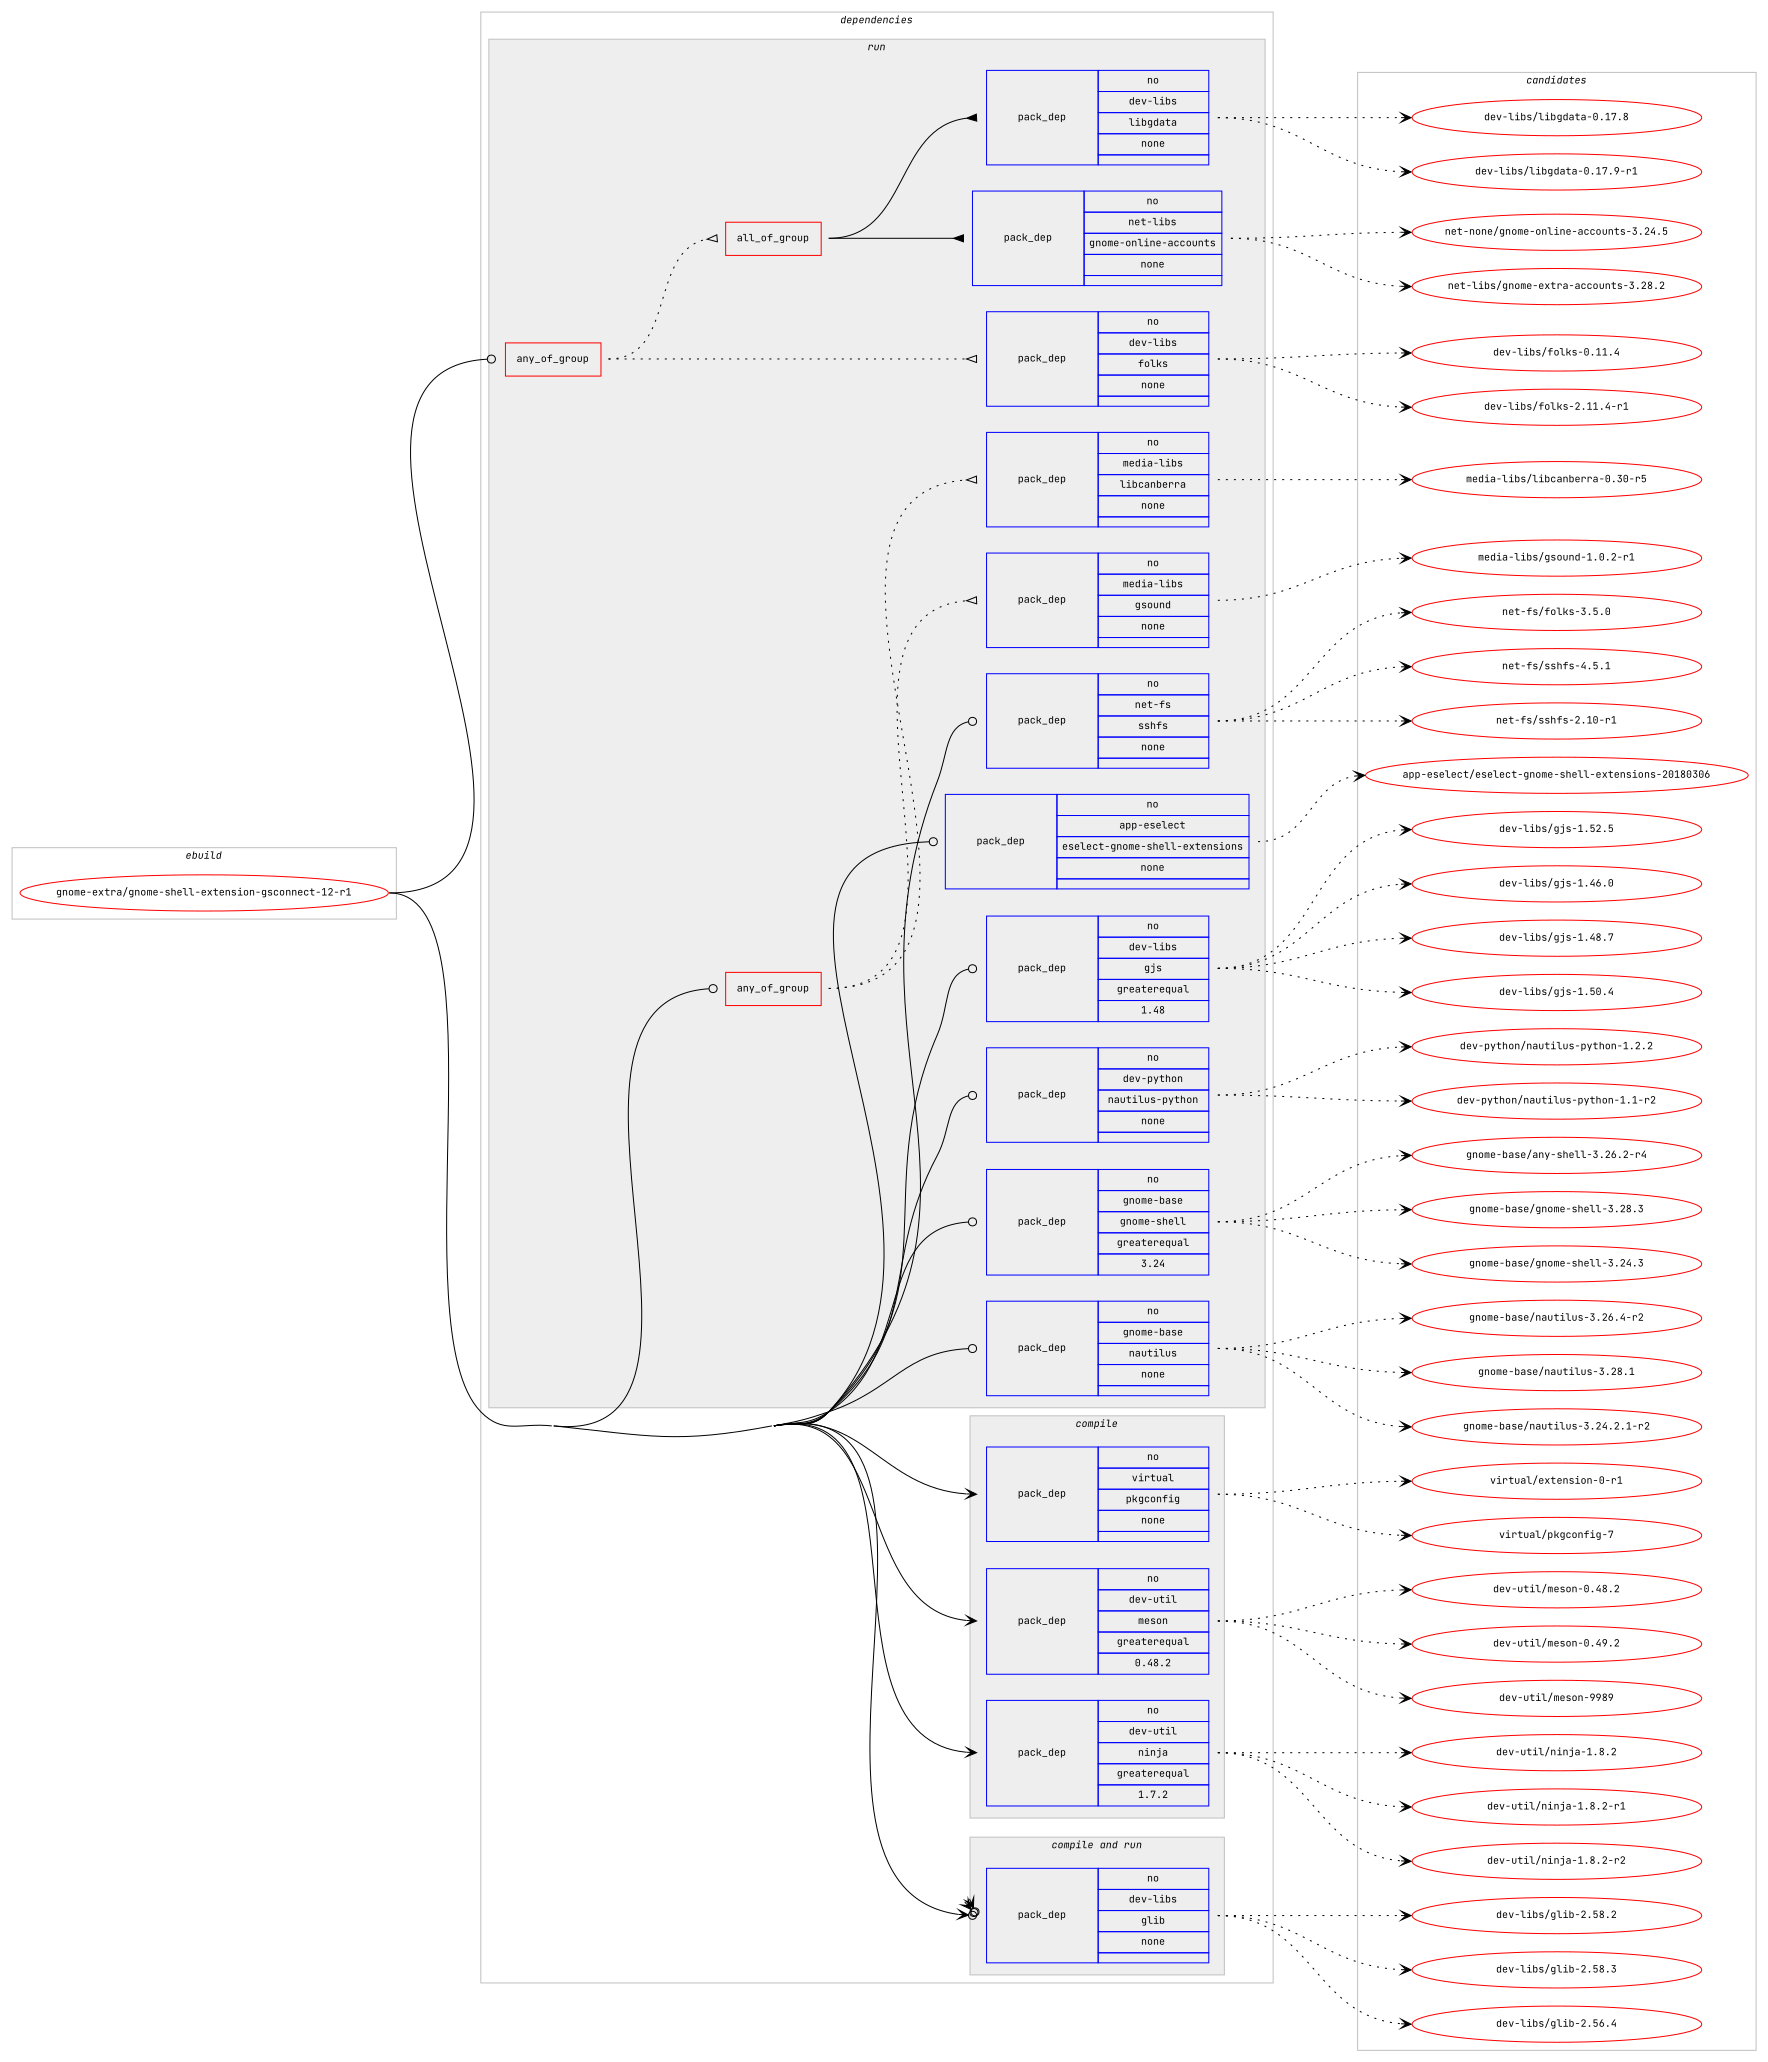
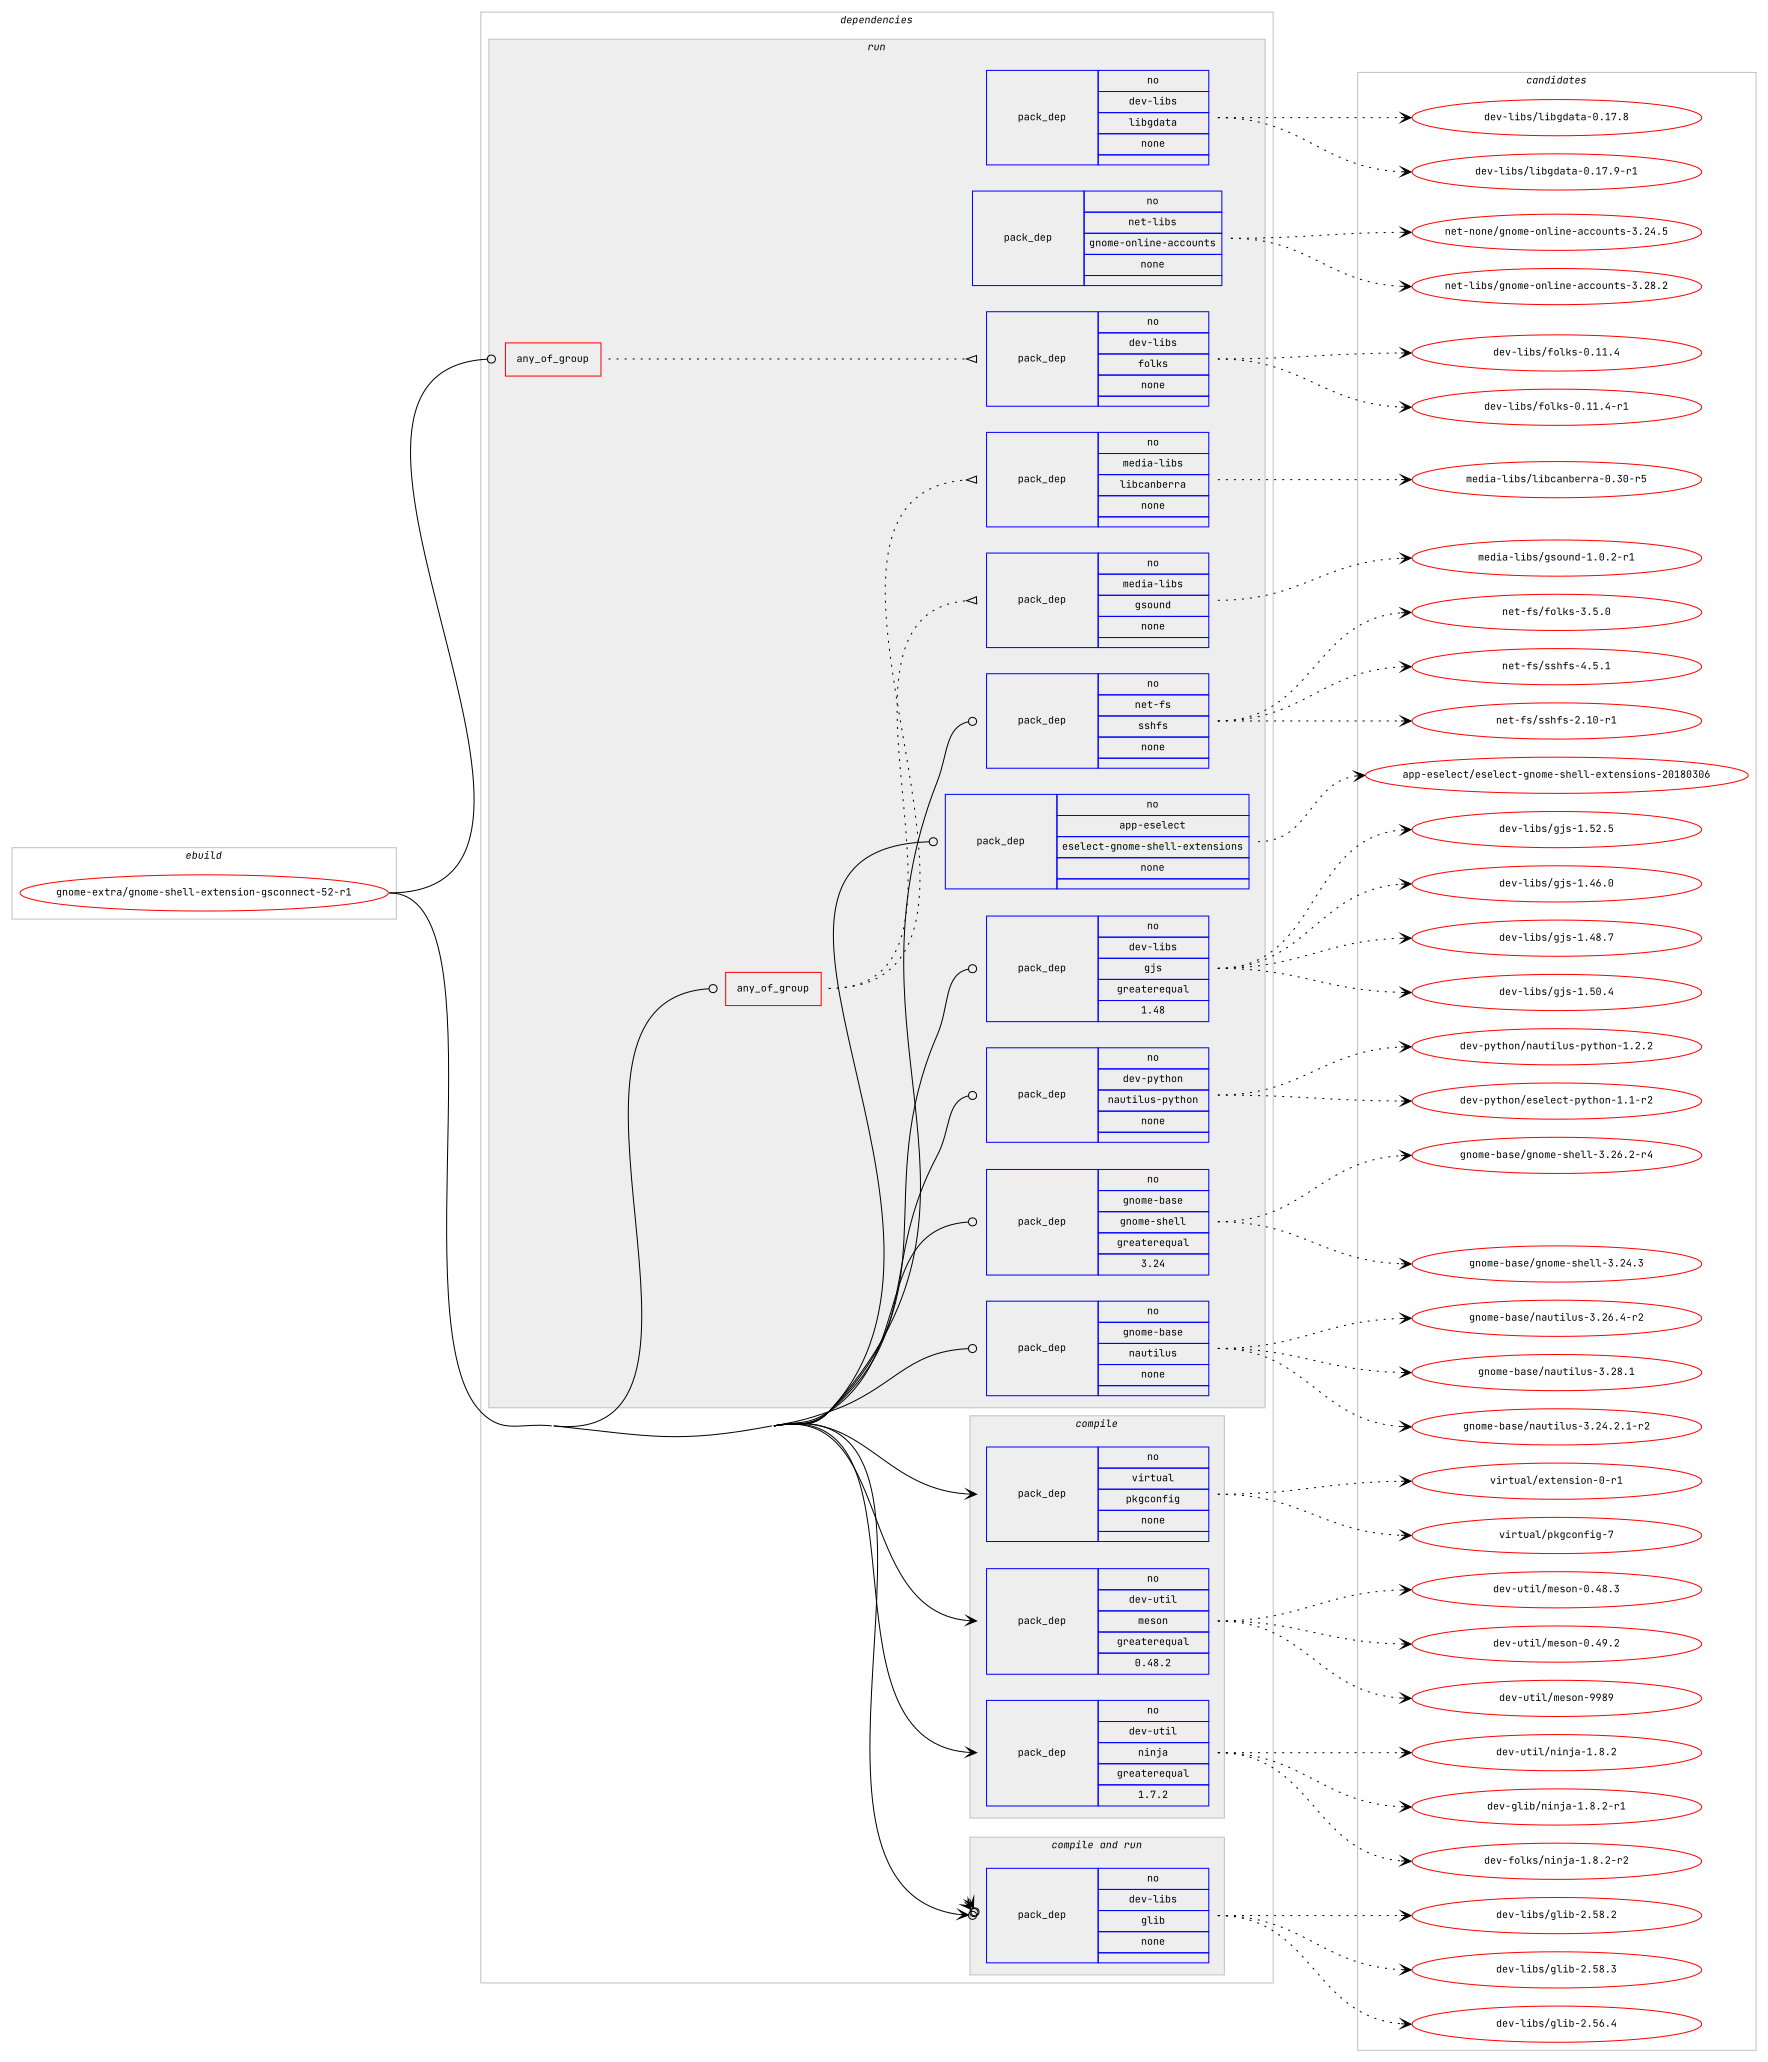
(773, 238) -> none
(1557, 287) -> (1557, 287)
(1557, 407) -> (1557, 407)
(204, 893) -> (204, 893)
(1557, 1101) -> (1557, 1101)
(1557, 1155) -> (1557, 1155)
(1557, 1210) -> none
(1557, 1590) -> (1557, 1590)
(1557, 1807) -> (1557, 1807)
(1557, 1861) -> (1557, 1861)
